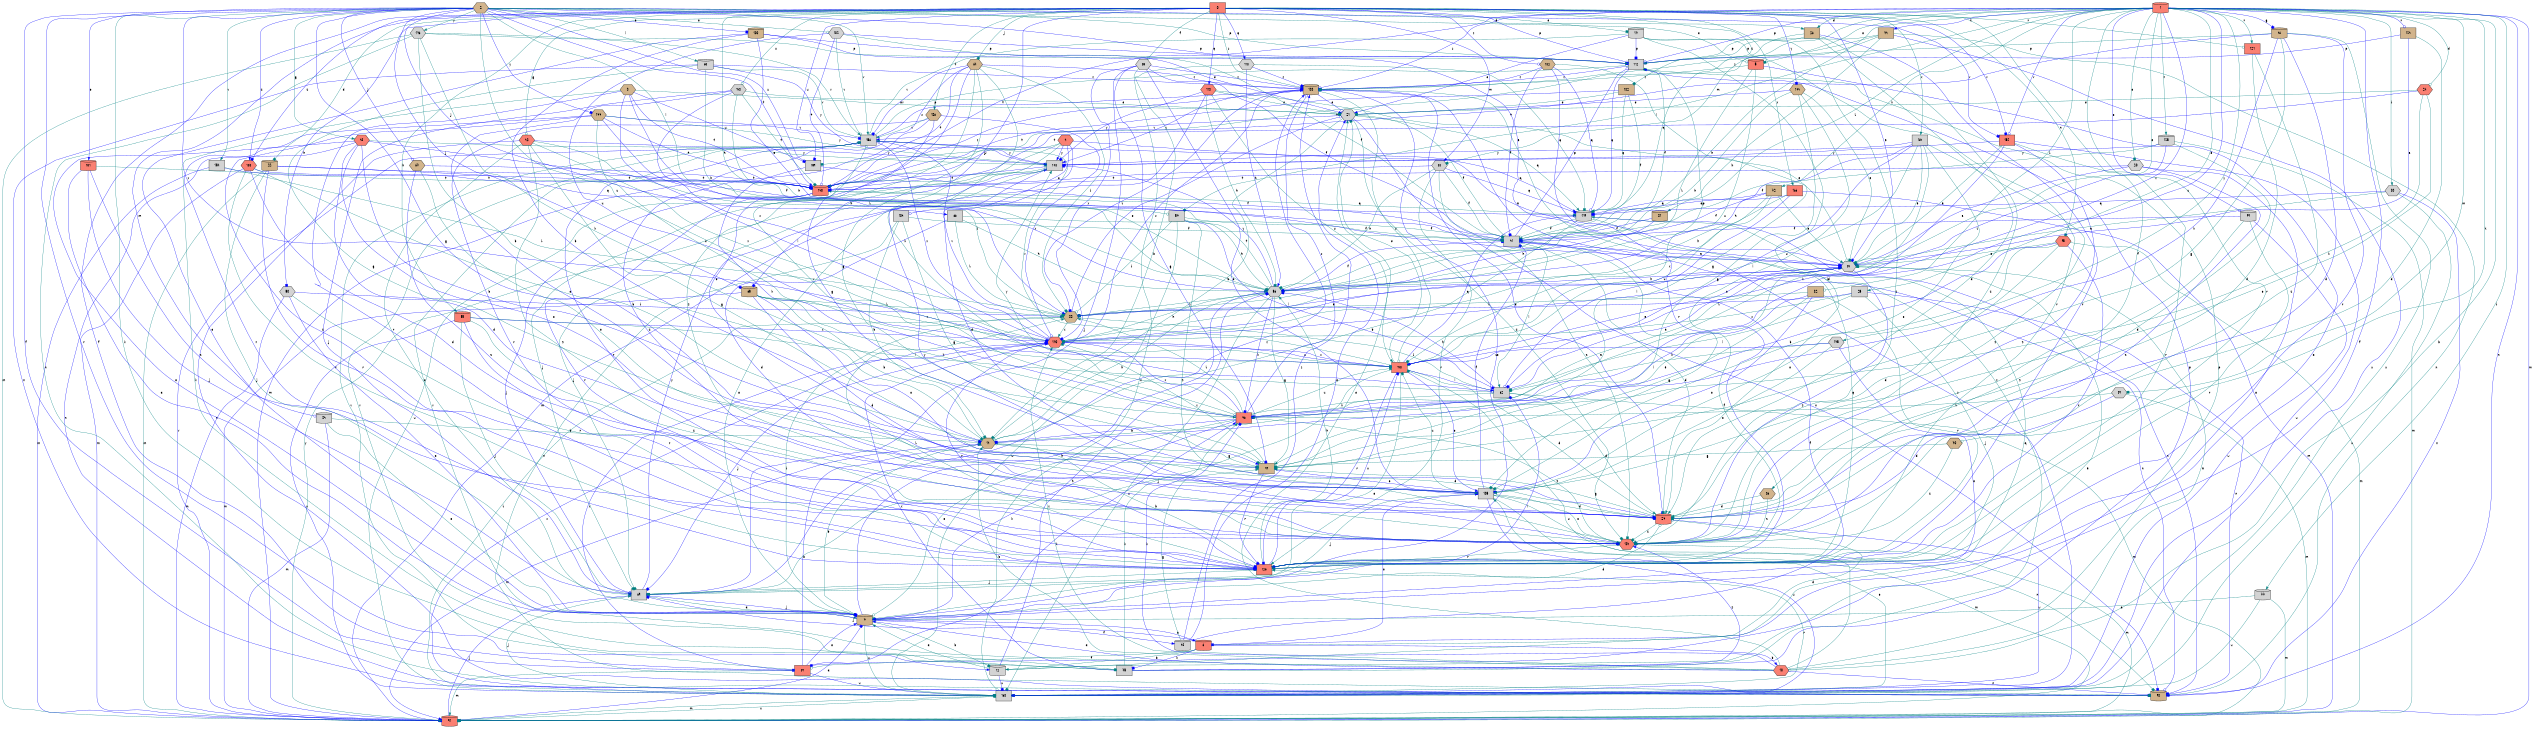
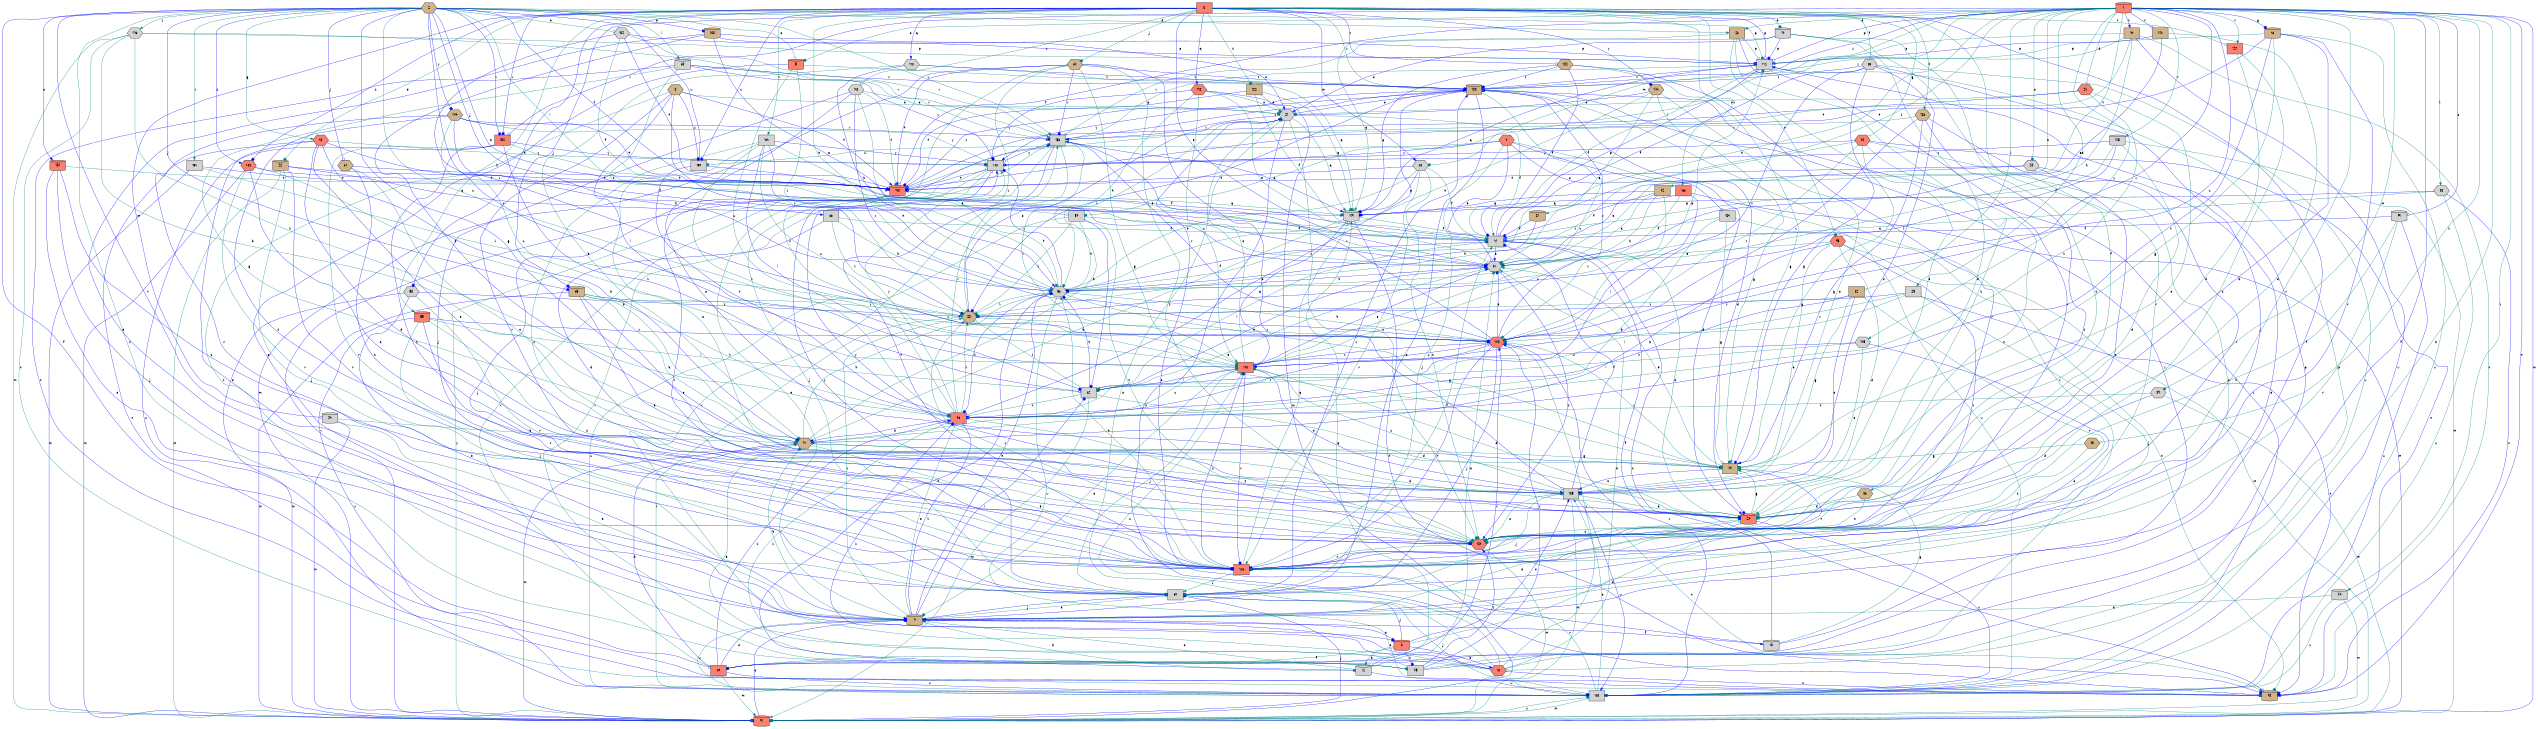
(147, 467) -> (338, 449)
